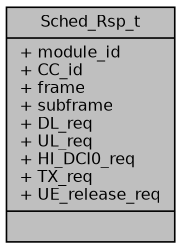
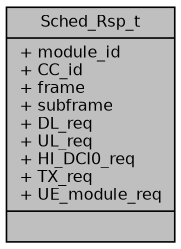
(91, 195) -> (91, 195)
